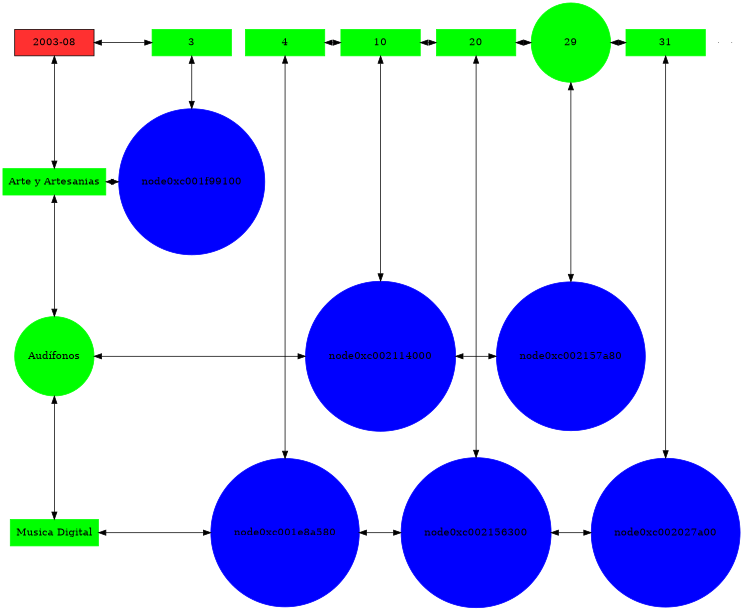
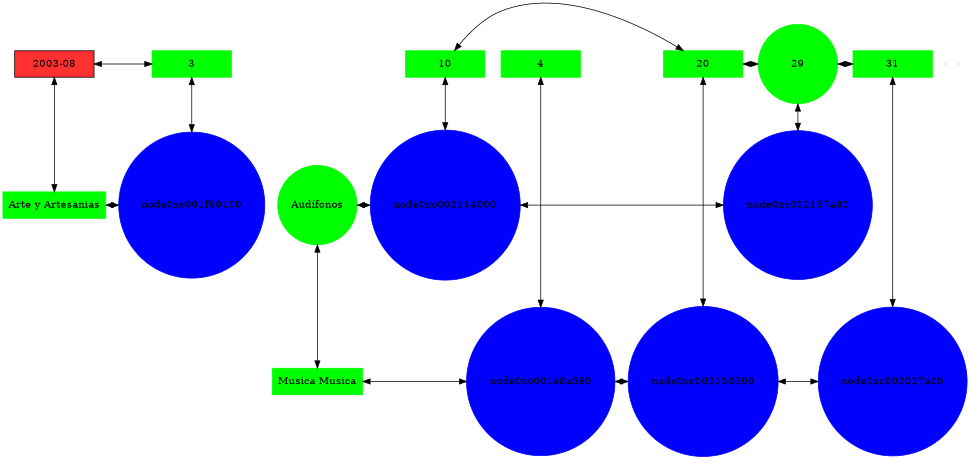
(333, 43) -> none
(54, 256) -> none
(54, 533) -> (317, 381)
